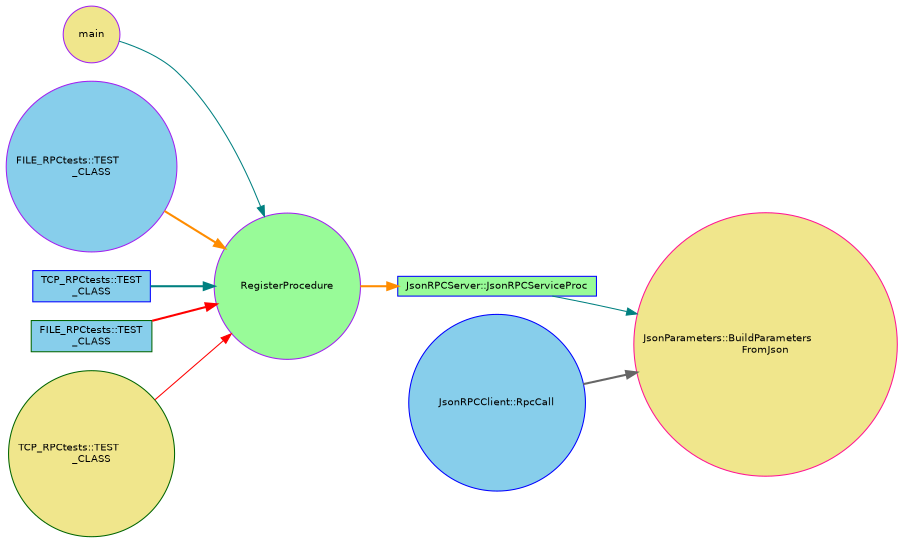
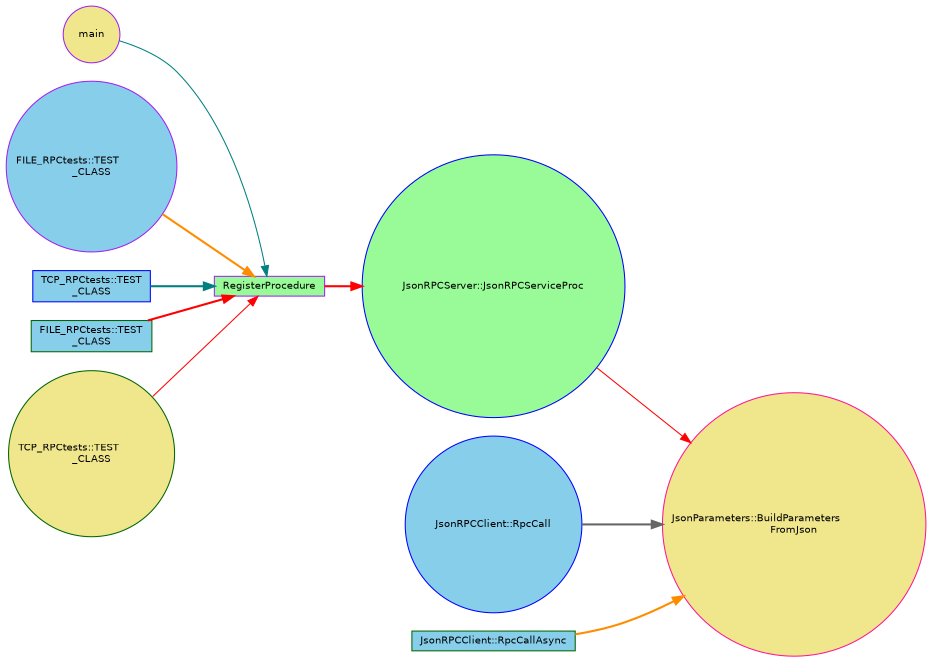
(287, 286) -> (269, 286)
(374, 286) -> (338, 286)
(497, 286) -> (494, 286)
(590, 304) -> (640, 402)
none -> (494, 641)
